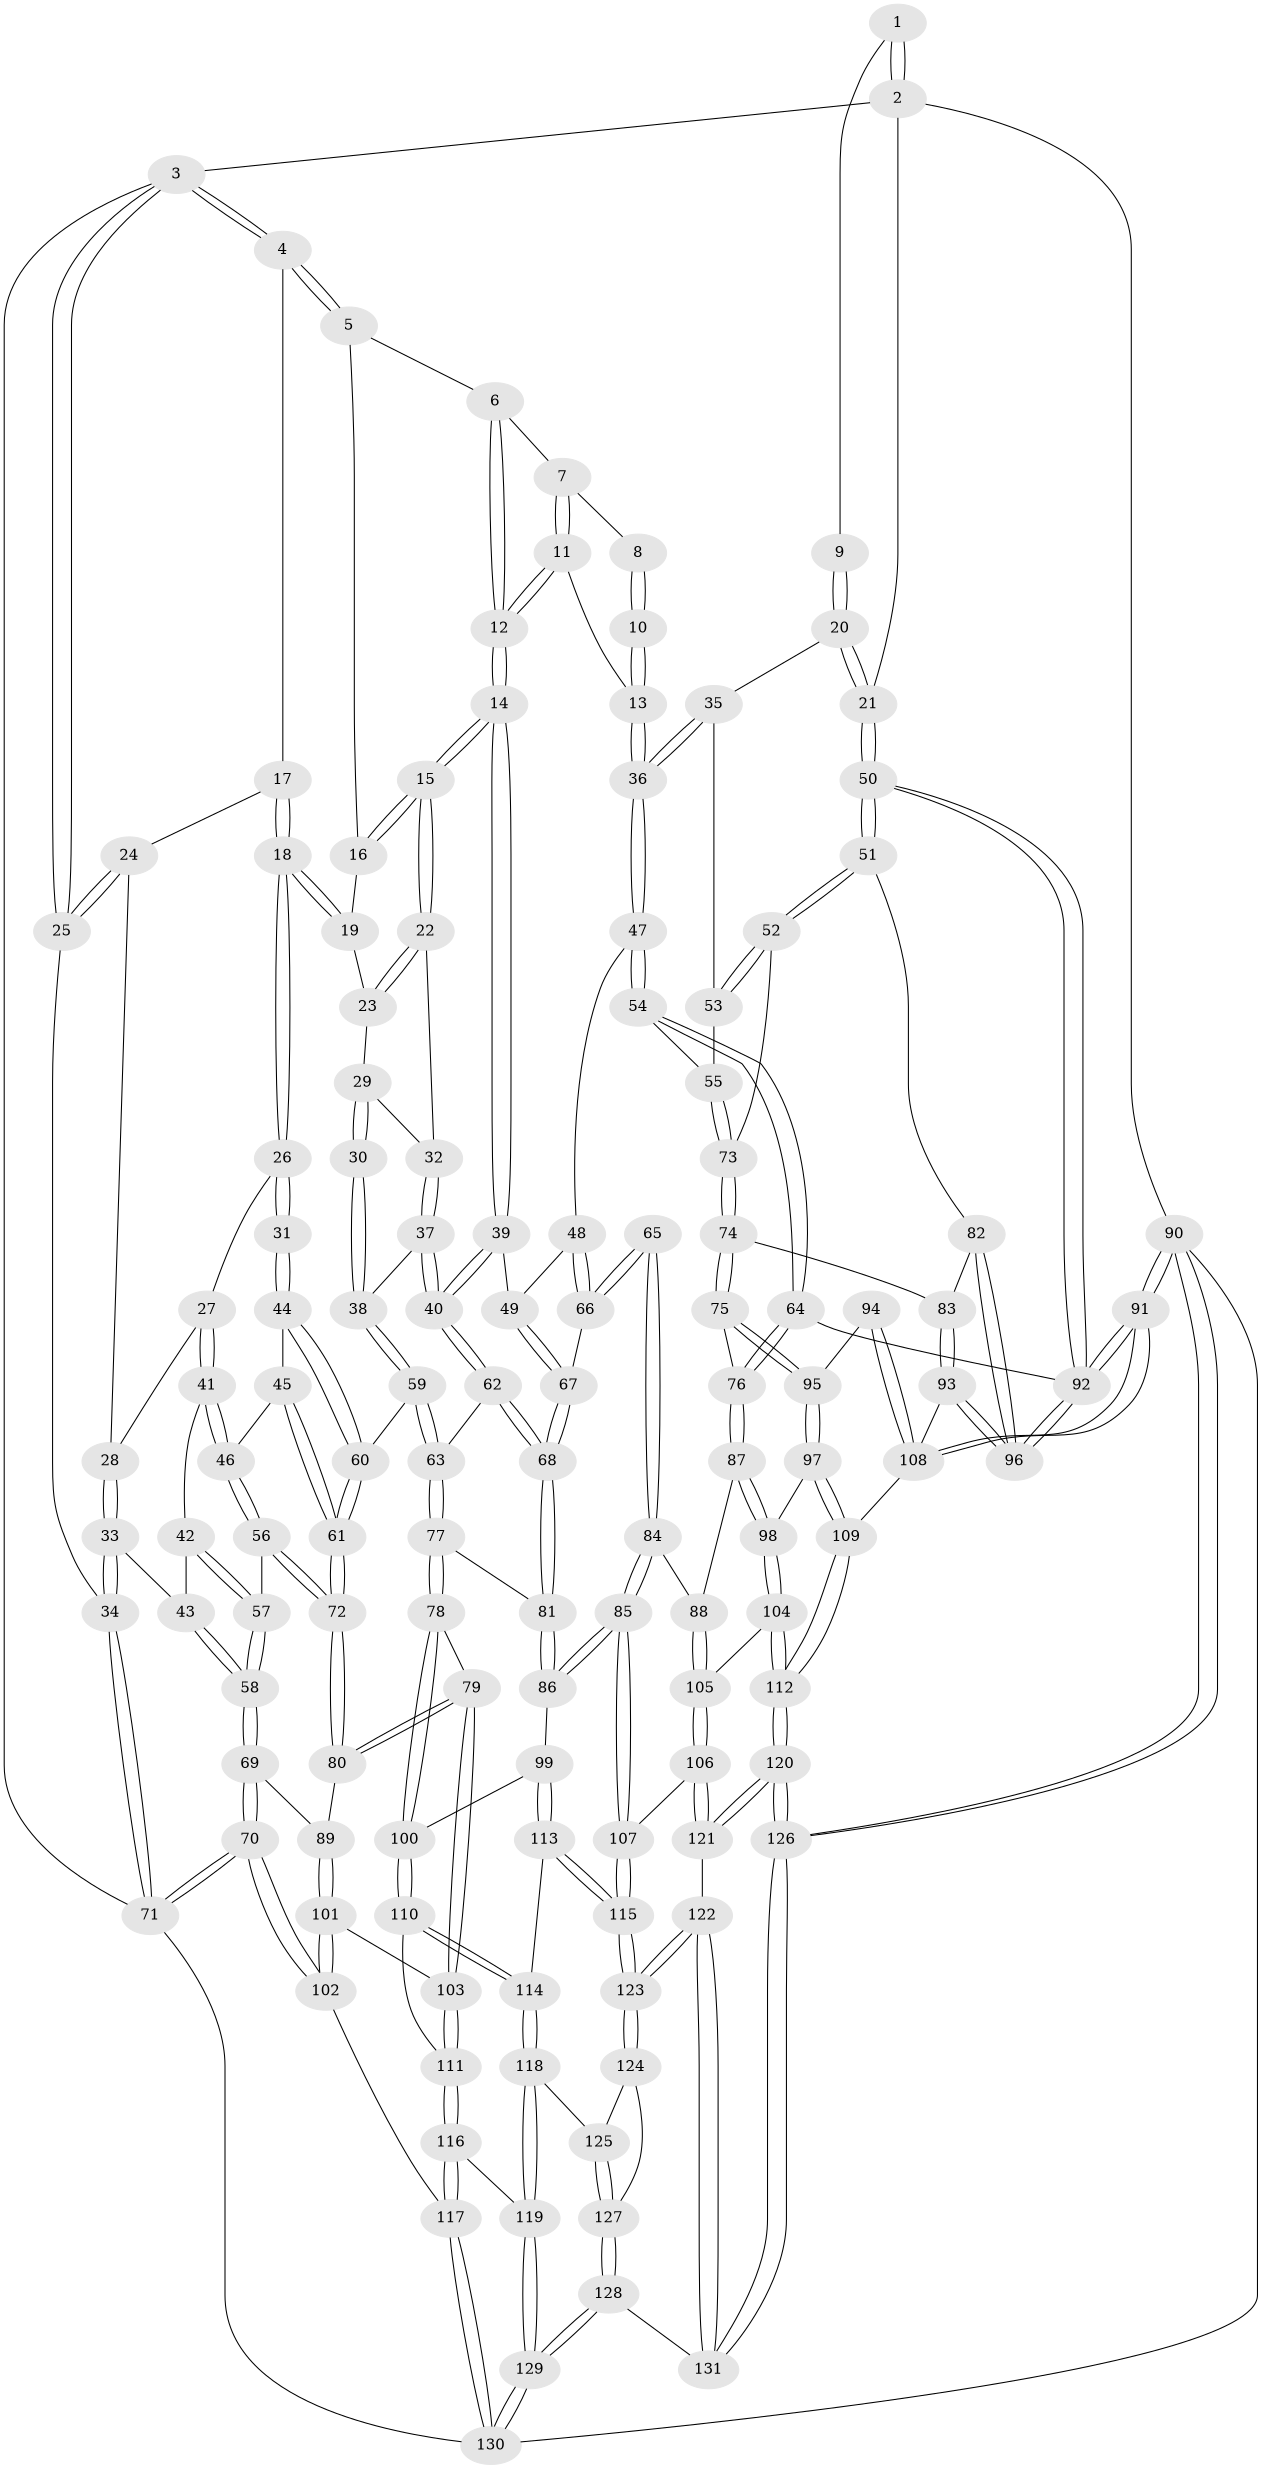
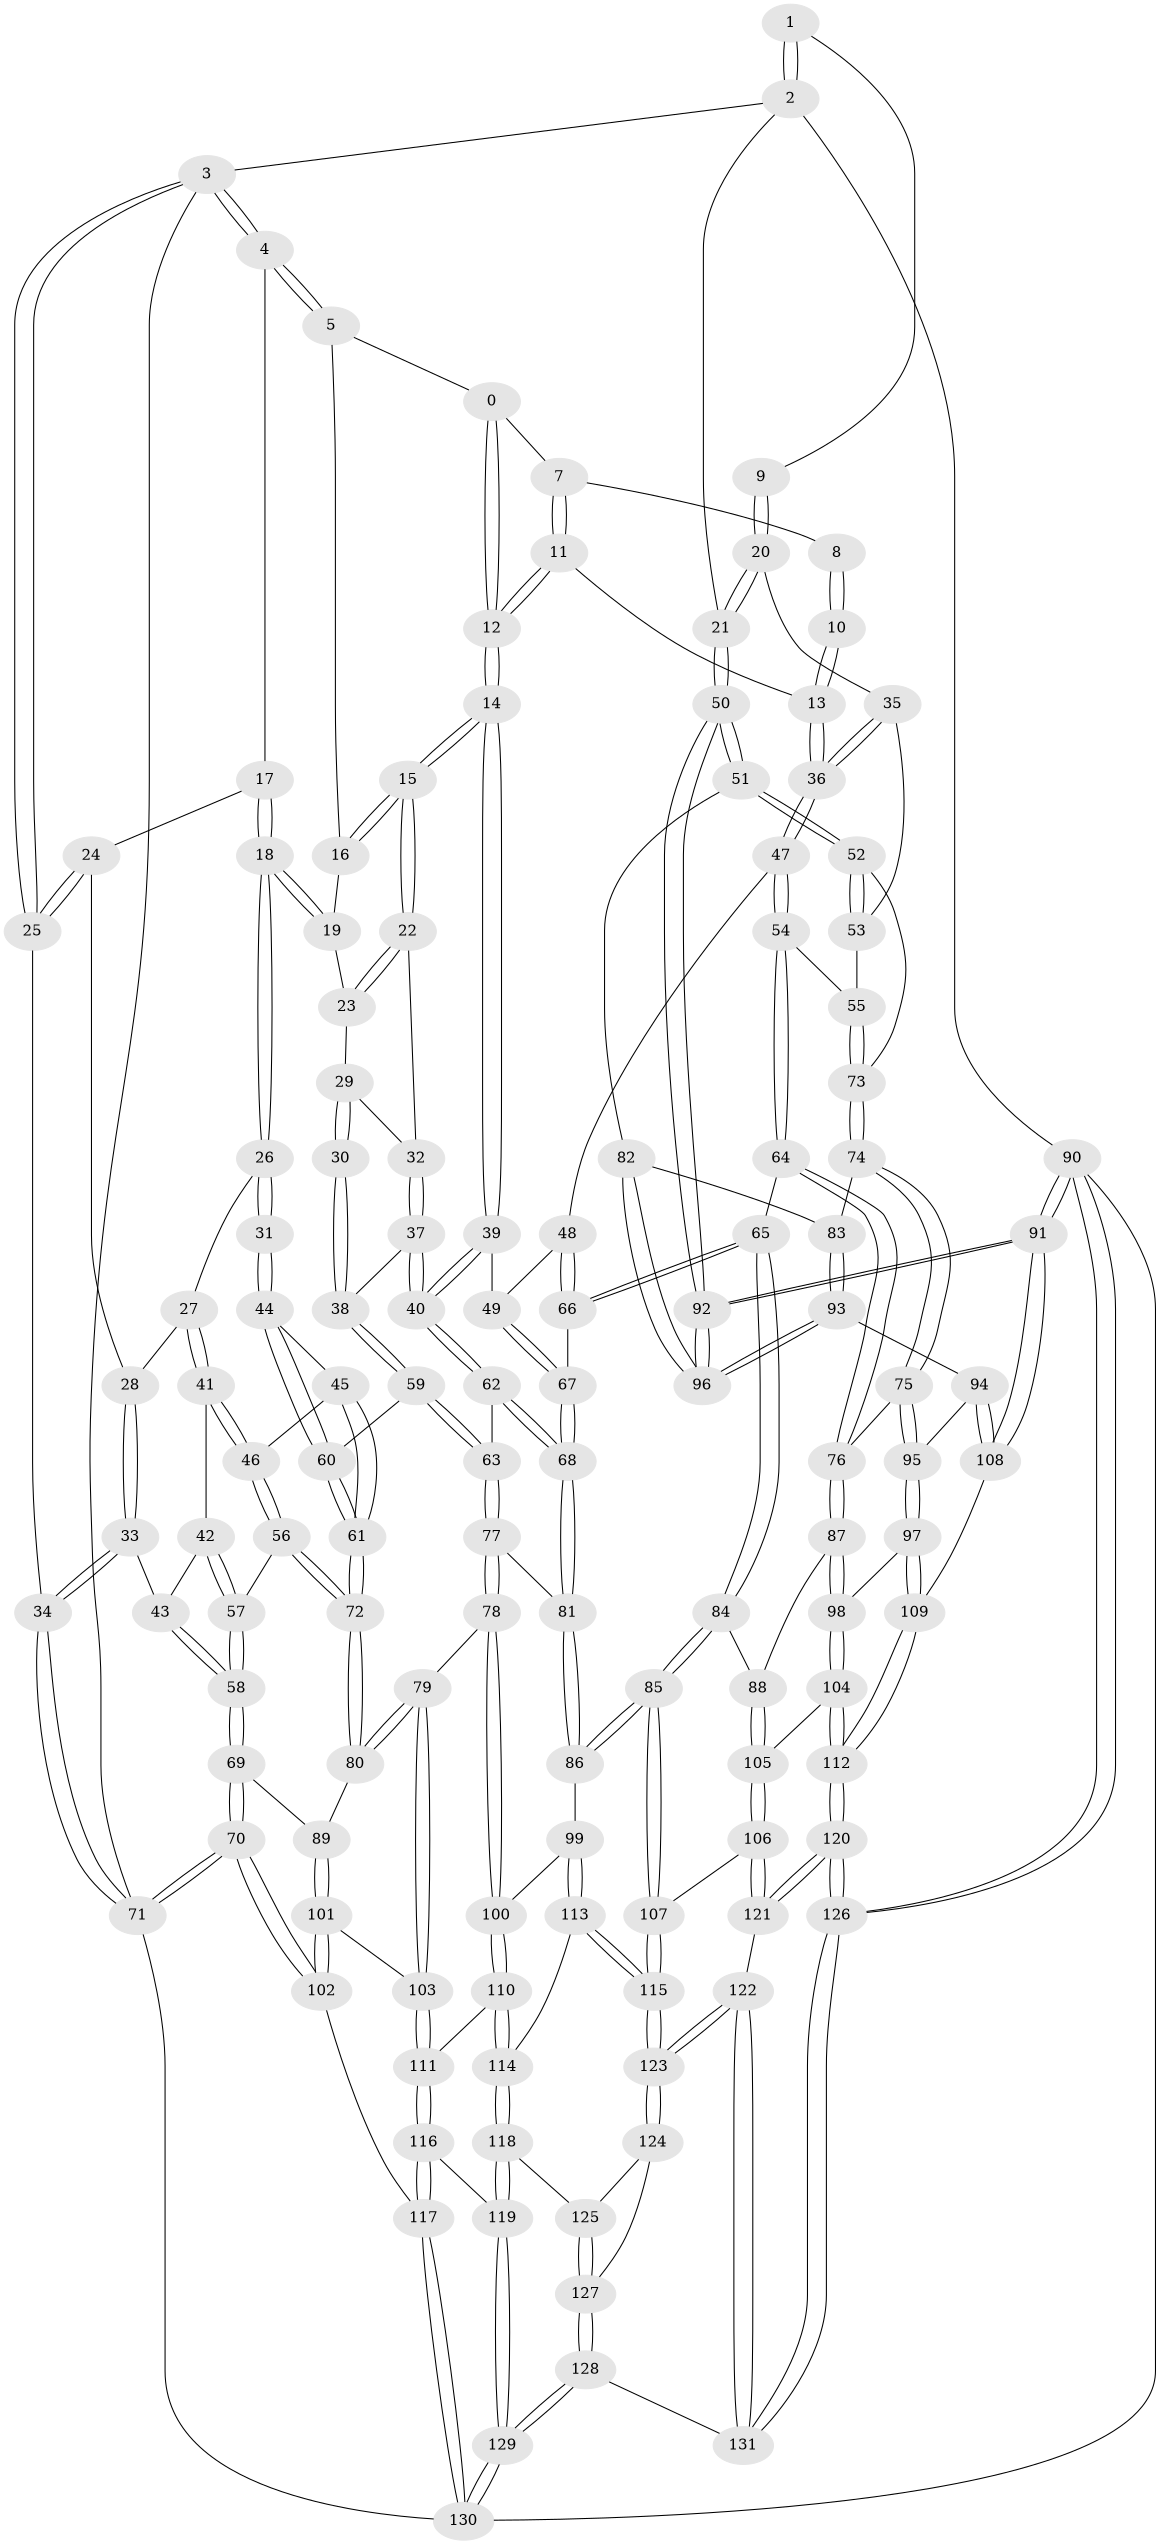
(495, 402) -> (492, 402)
(929, 1353) -> (771, 1197)
(930, 1424) -> (906, 1347)
